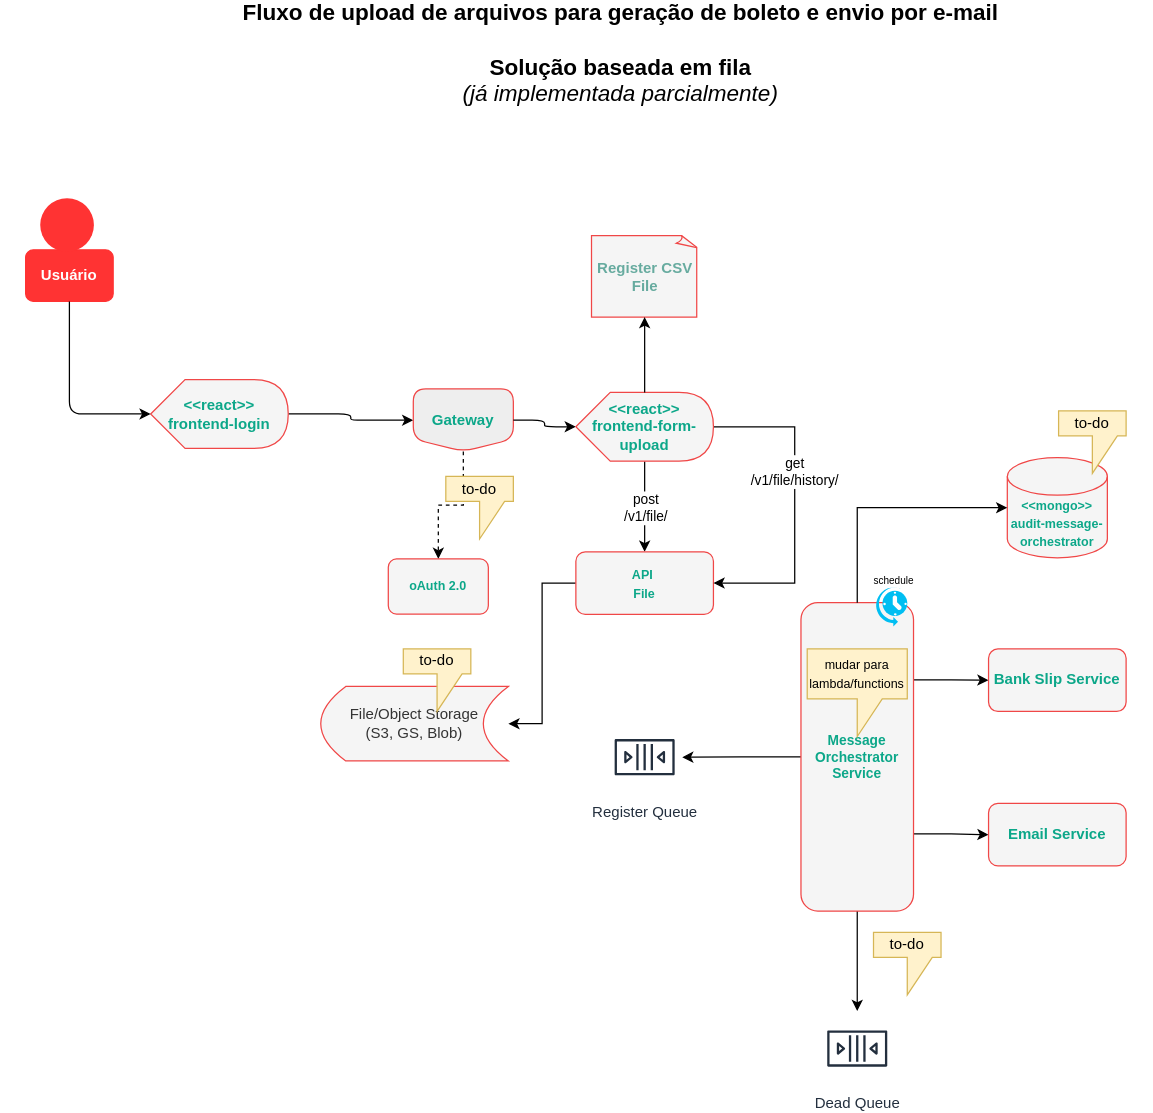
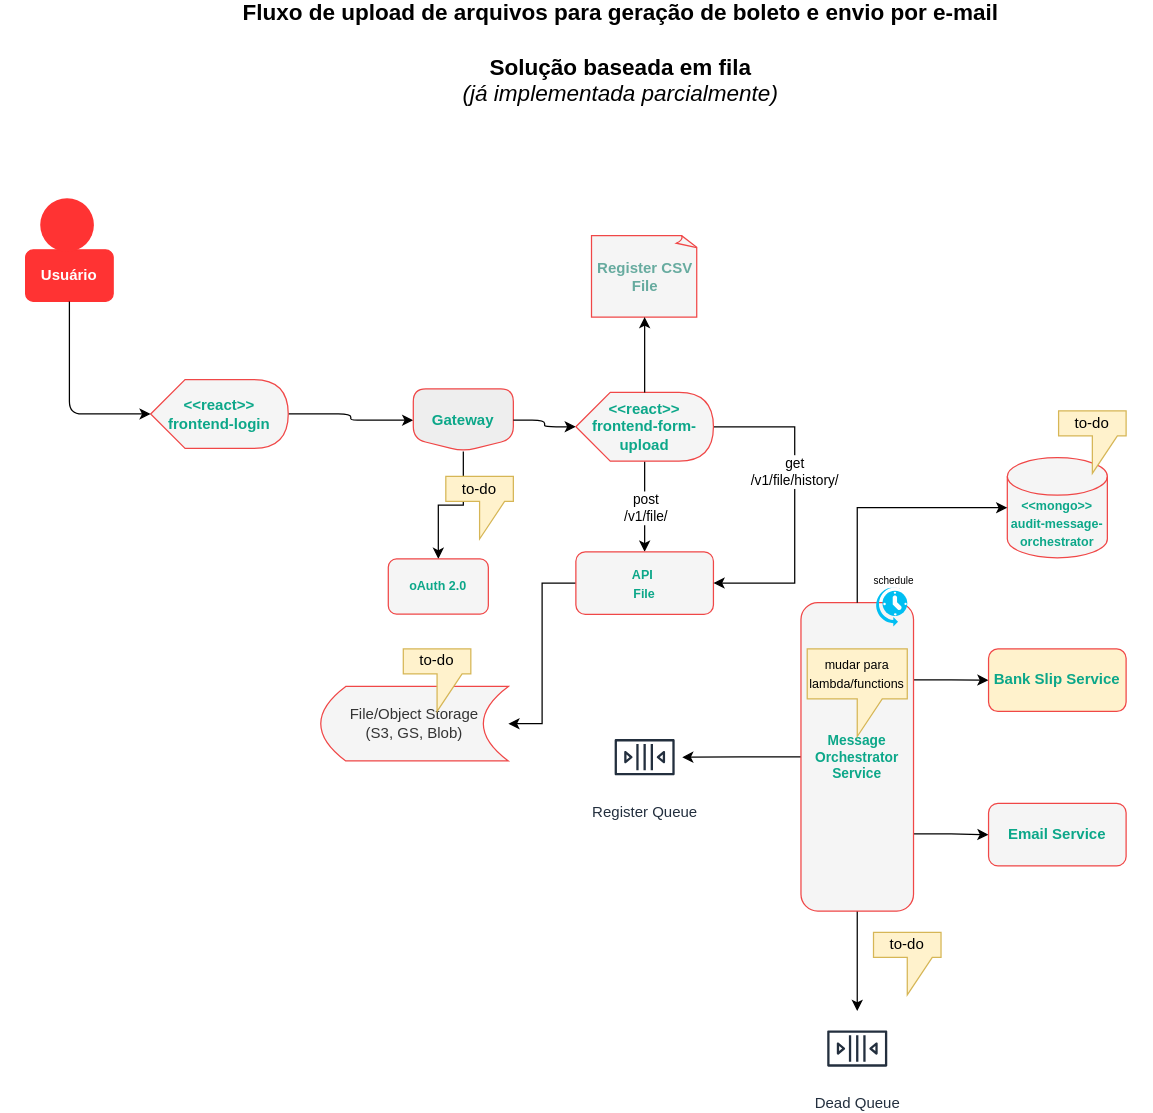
(438, 510) -> (438, 510)
(1057, 680) -> (1057, 680)
